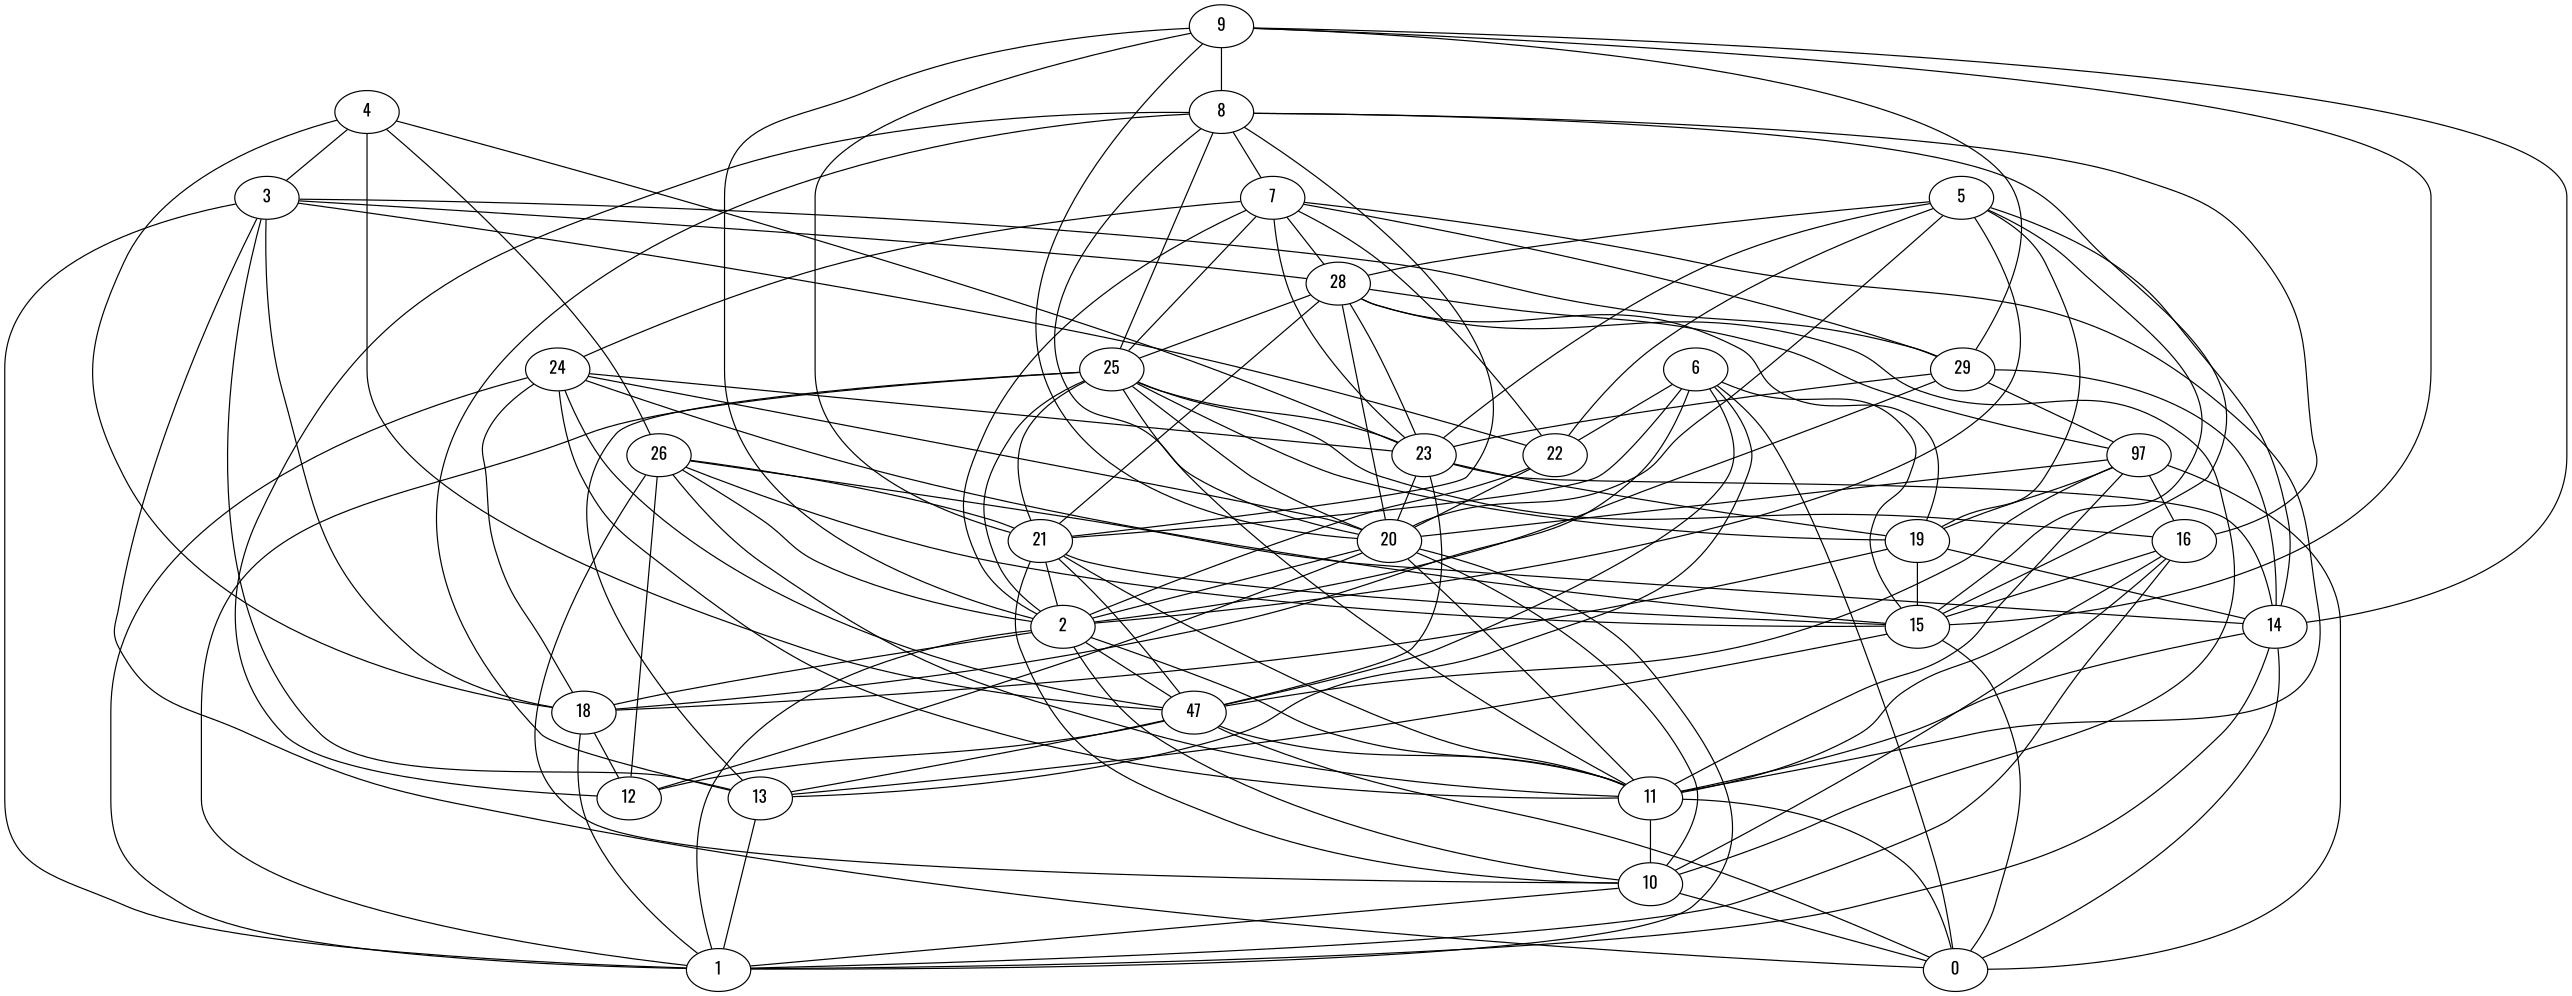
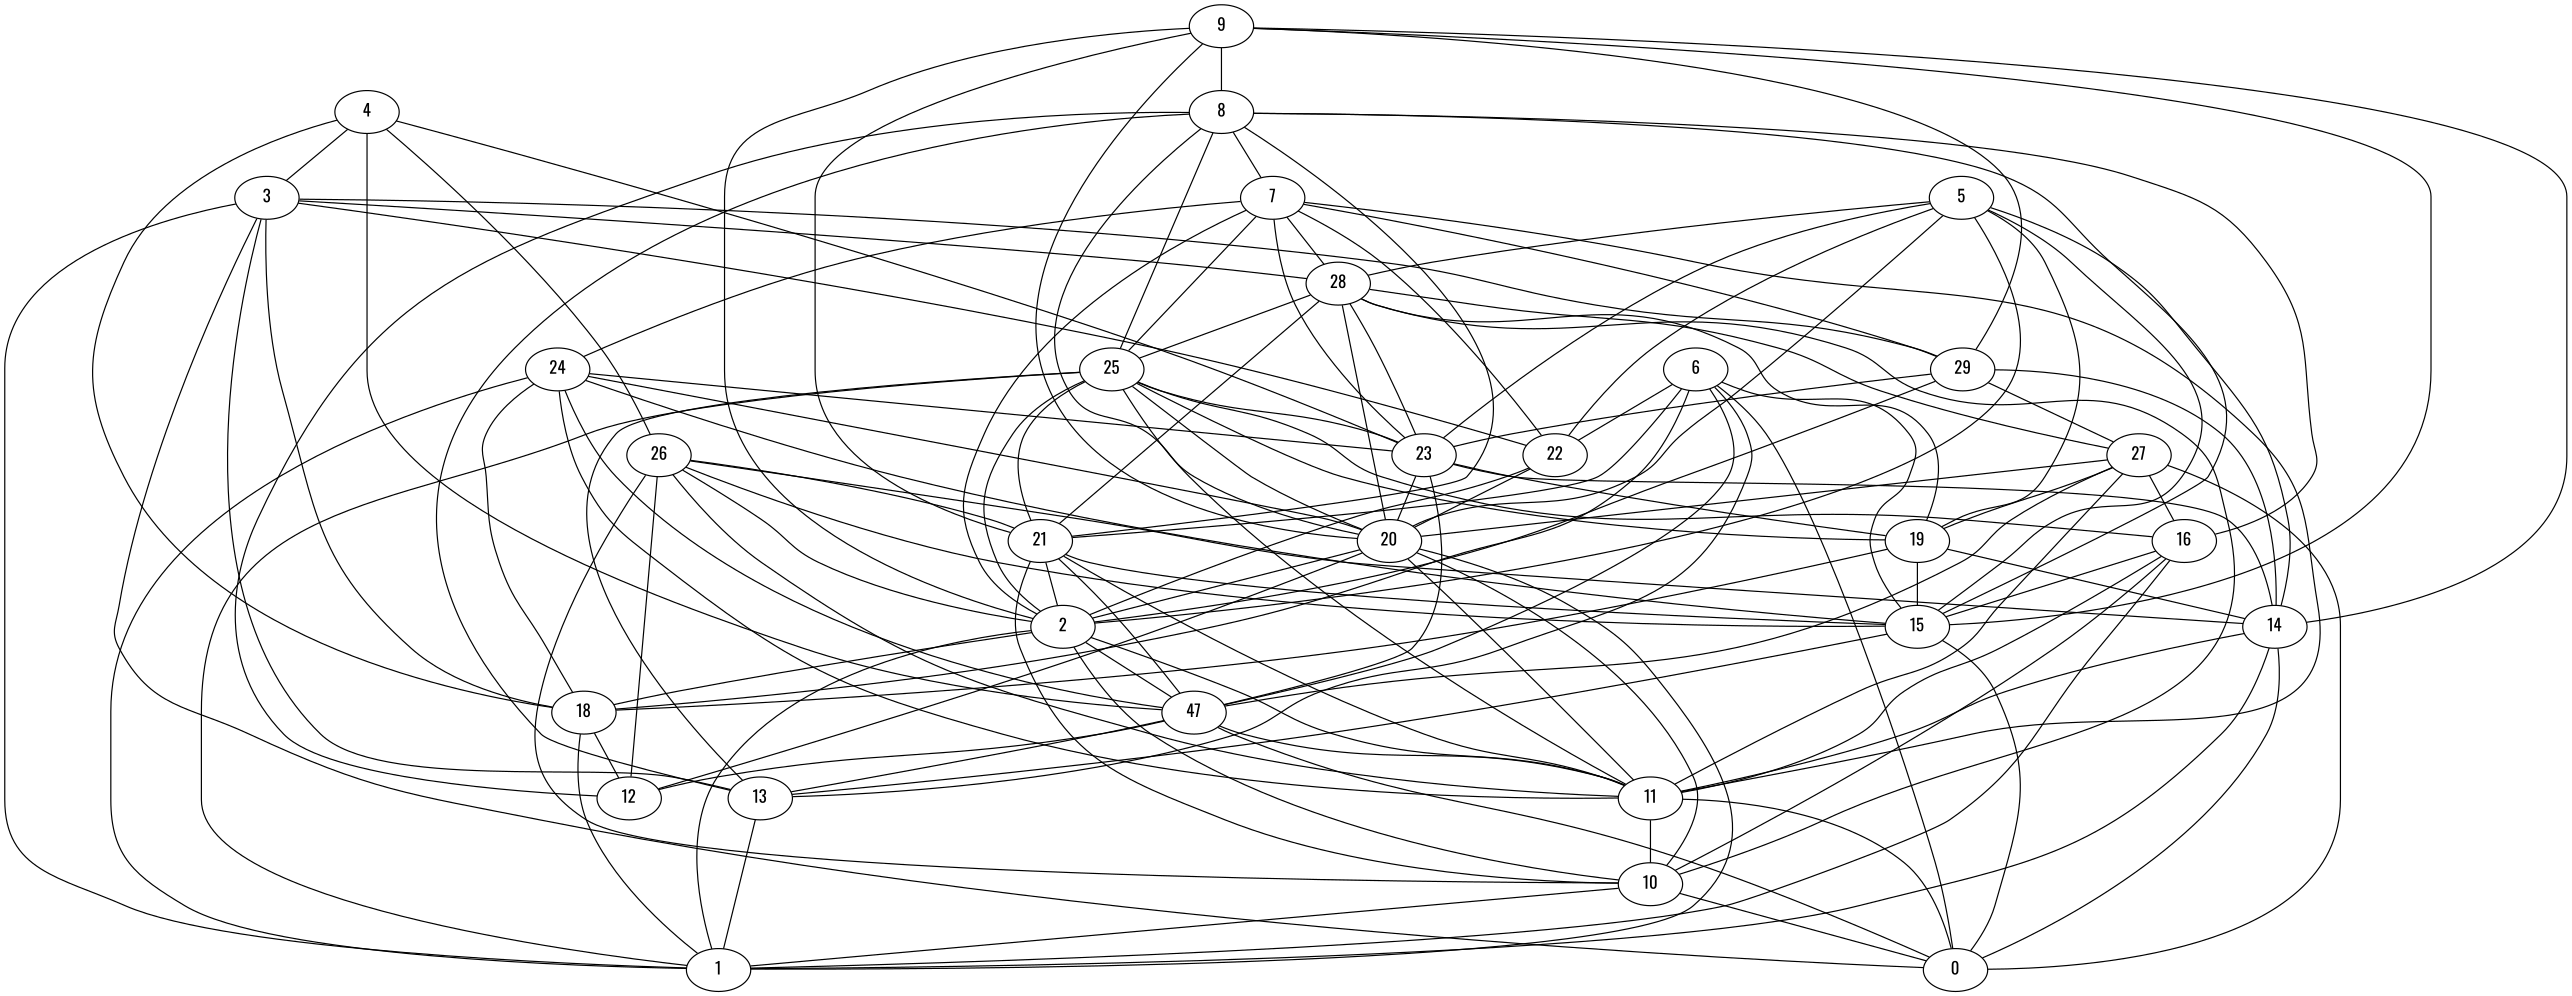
(2139, 455) -> (2139, 455)
